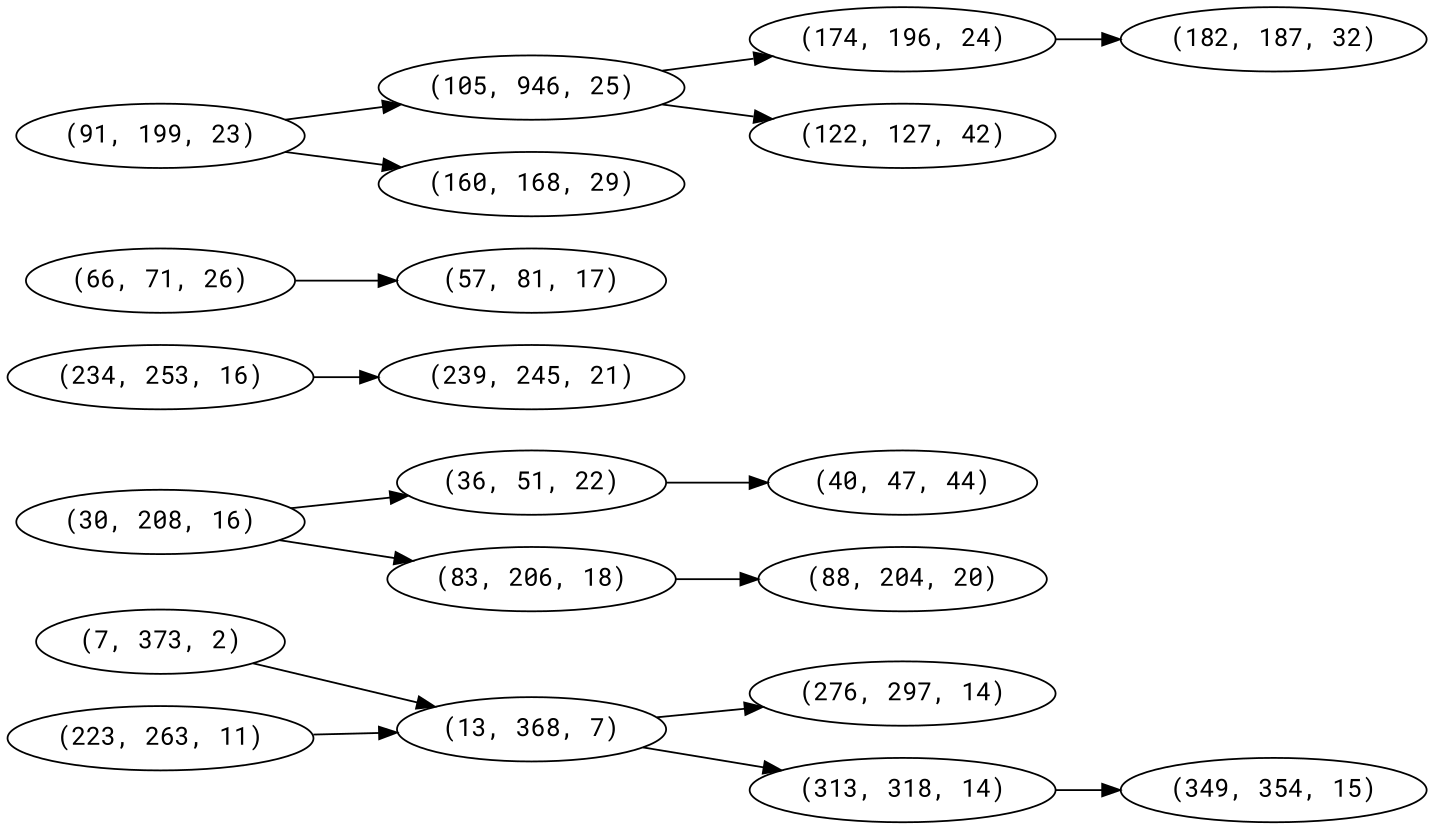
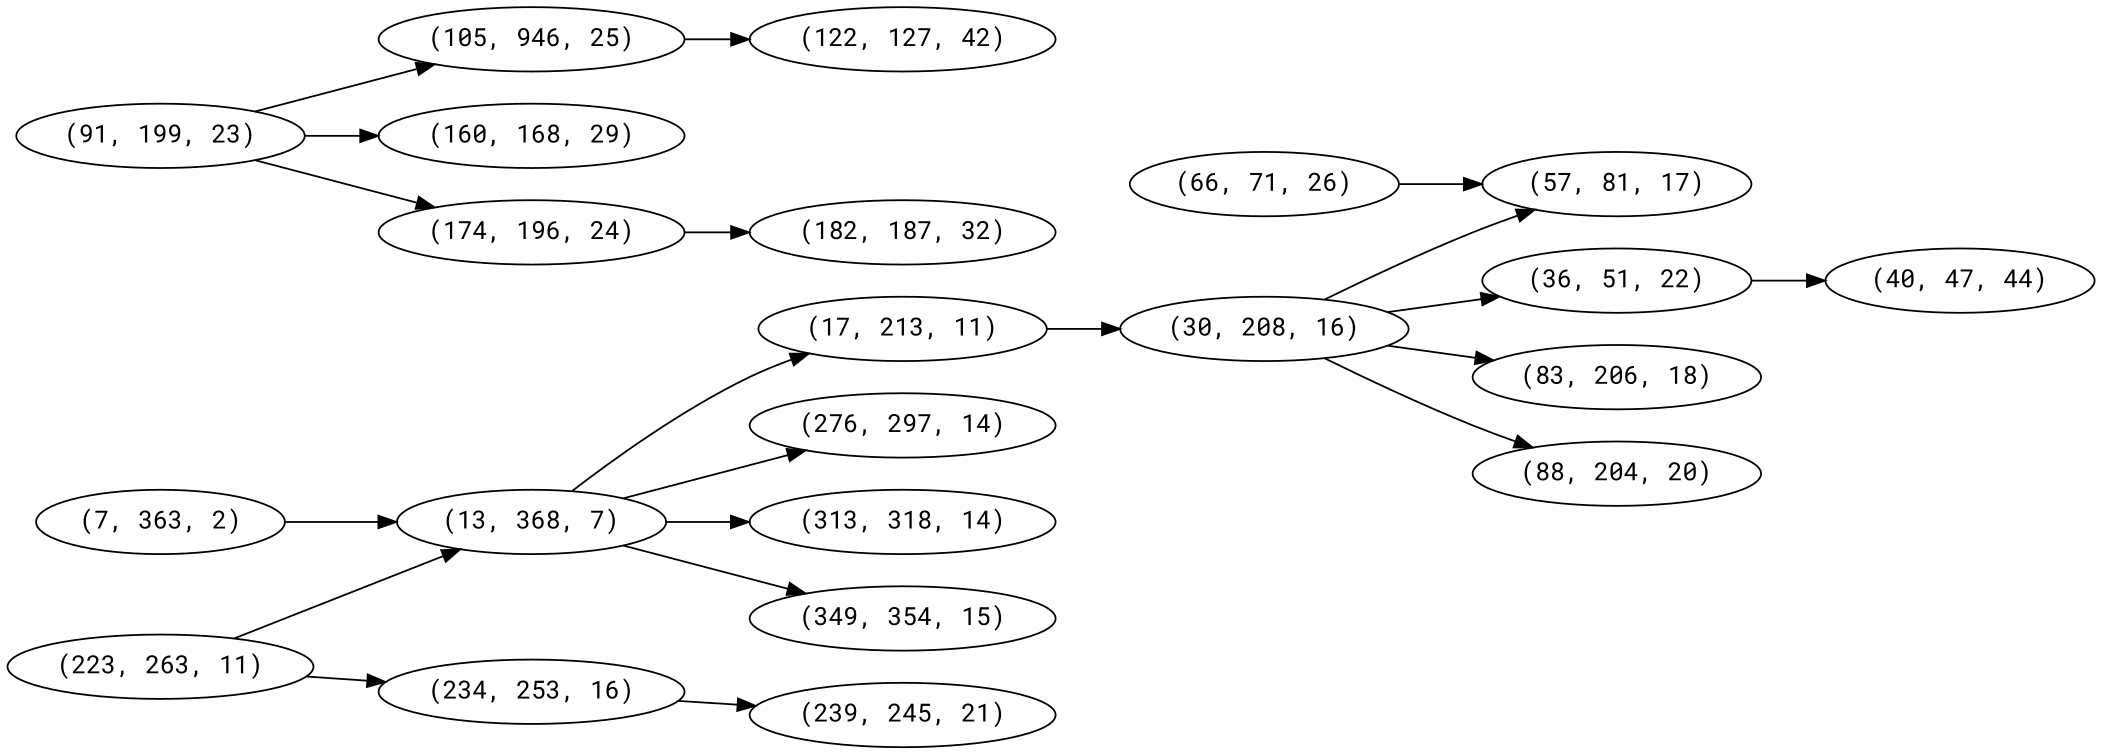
(708, 65) -> (336, 181)
none -> (1420, 255)
none -> (903, 329)
(708, 579) -> (1419, 403)
(161, 642) -> (161, 522)
none -> (337, 679)
(1079, 790) -> (706, 567)
